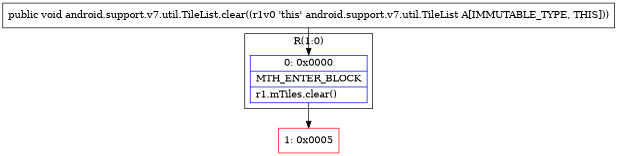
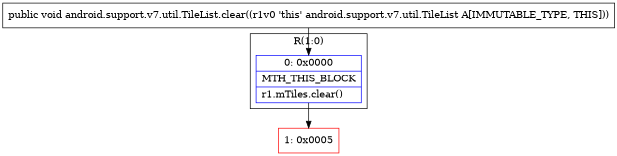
(309, 79) -> (309, 79)
